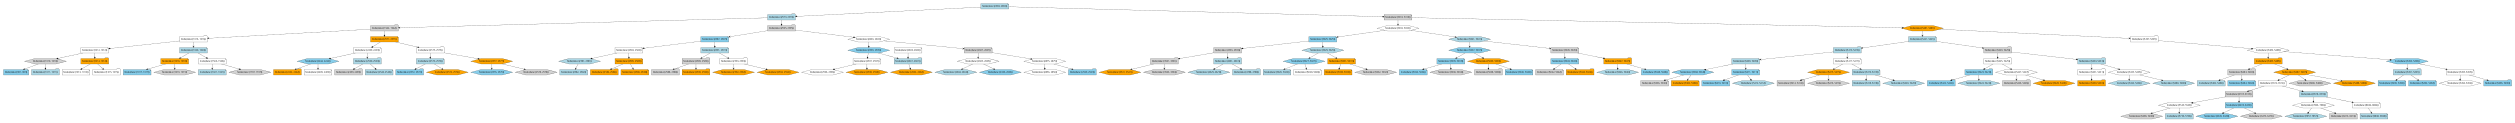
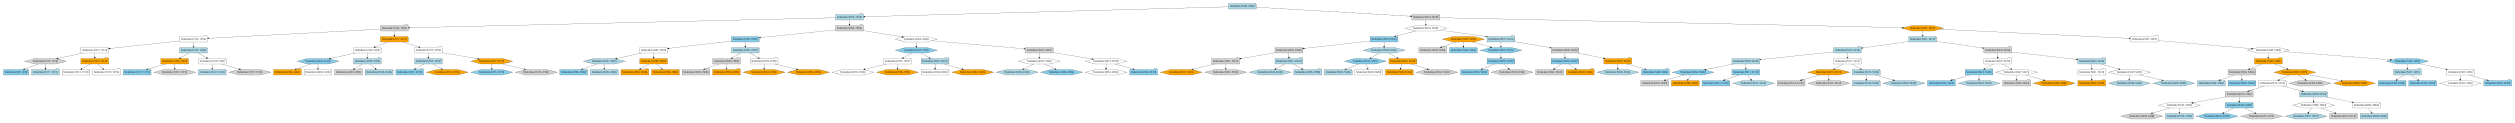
(1470, 39) -> (1501, 39)
(908, 55) -> (935, 66)
(1478, 55) -> (1481, 44)
none -> (574, 72)
(1655, 72) -> (1655, 72)
